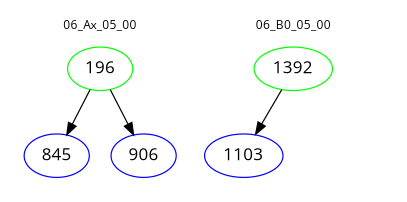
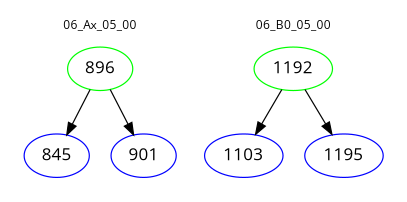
(100, 69) -> (100, 69)
(293, 69) -> (293, 69)
(144, 156) -> (144, 156)
none -> (344, 156)
